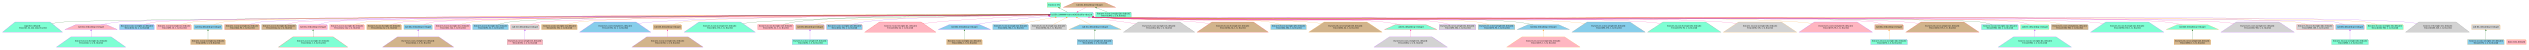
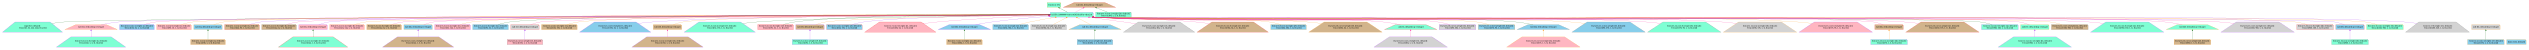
(1082, 10) -> (1079, 10)
(91, 27) -> (91, 27)
(2516, 42) -> (2516, 42)
